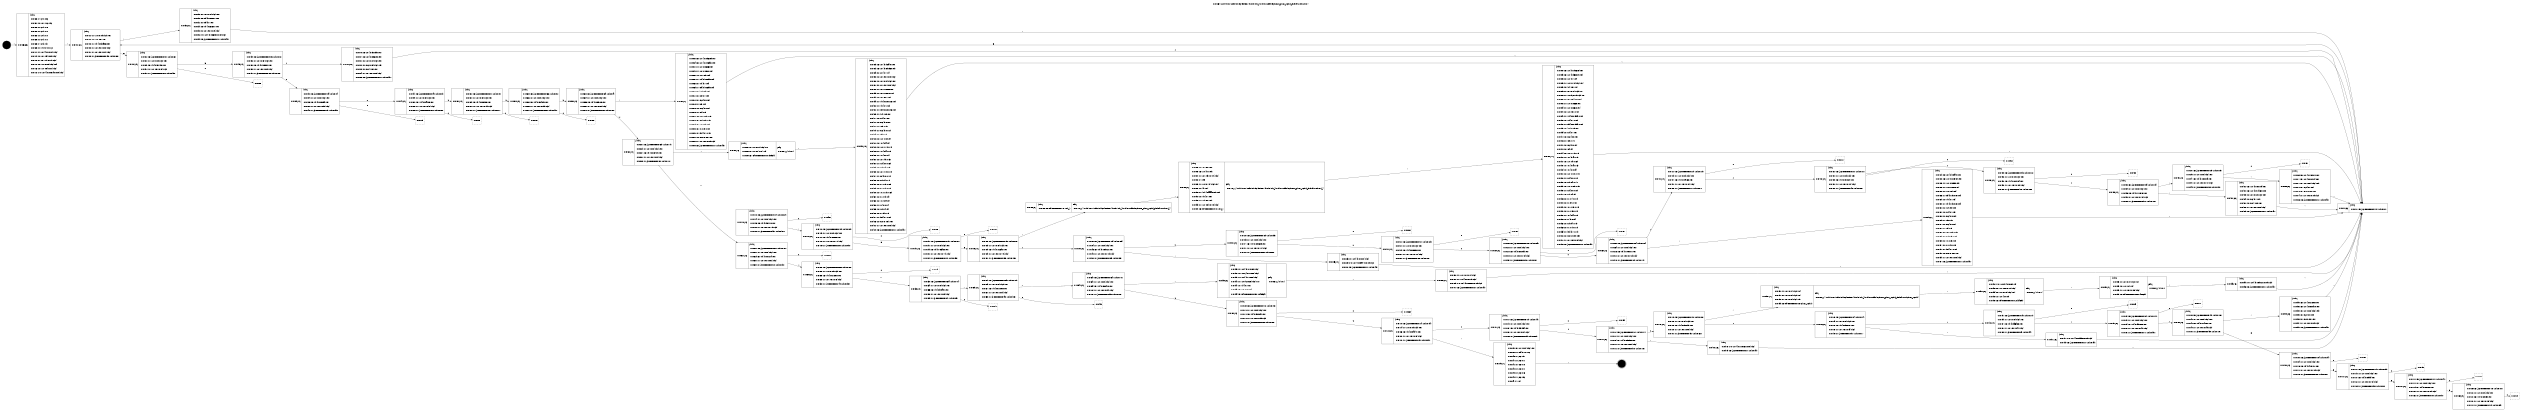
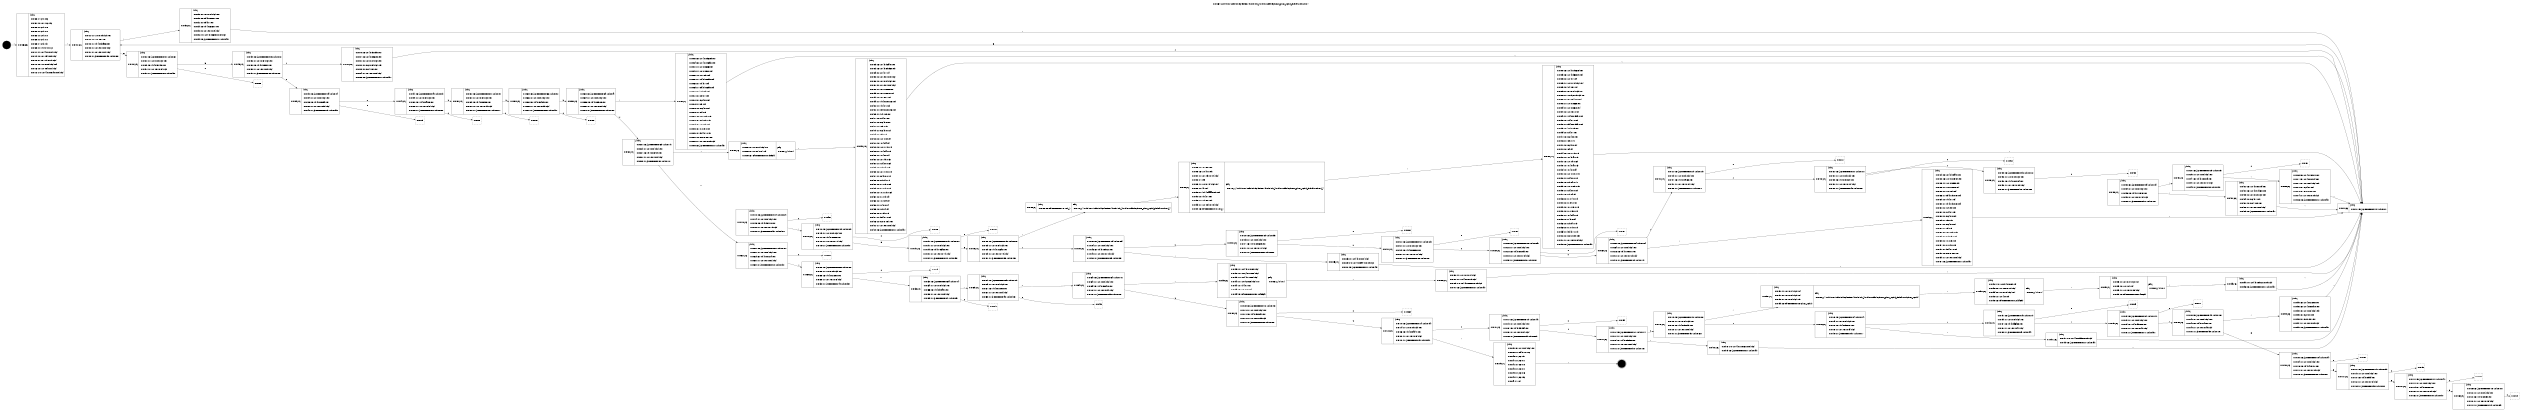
(2070, 186) -> none
